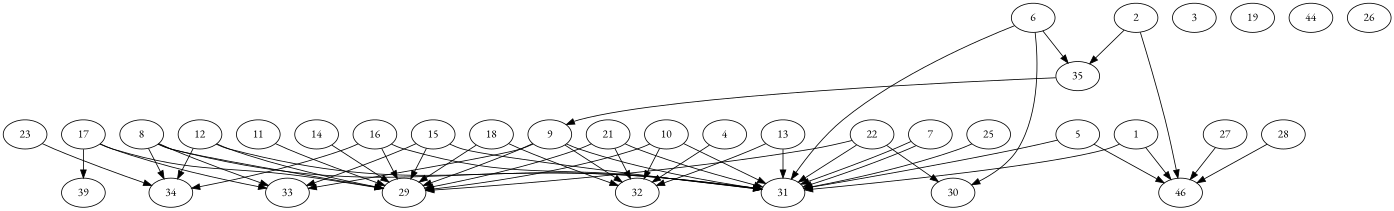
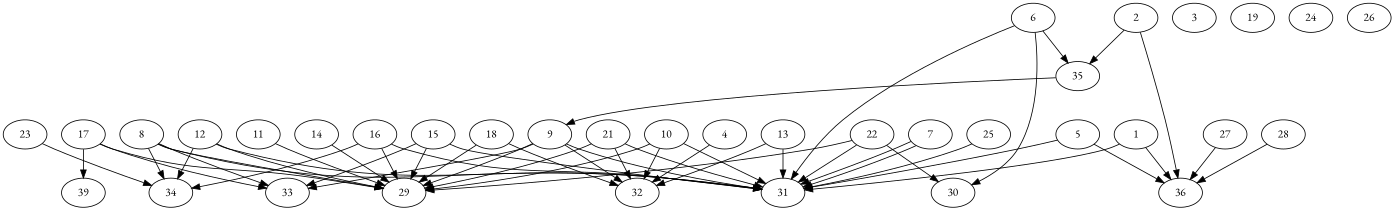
(1311, 18) -> (1311, 18)
(1181, 193) -> (1181, 193)
